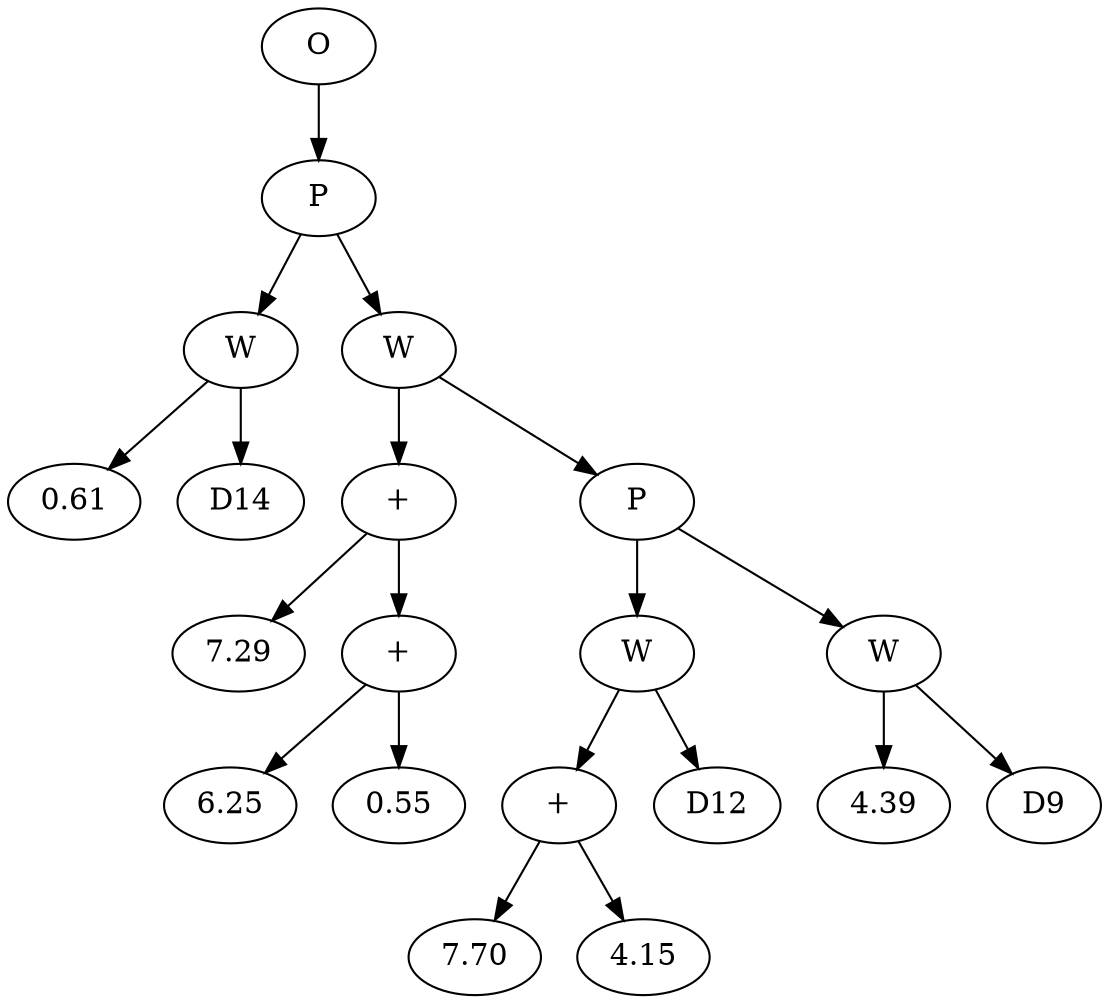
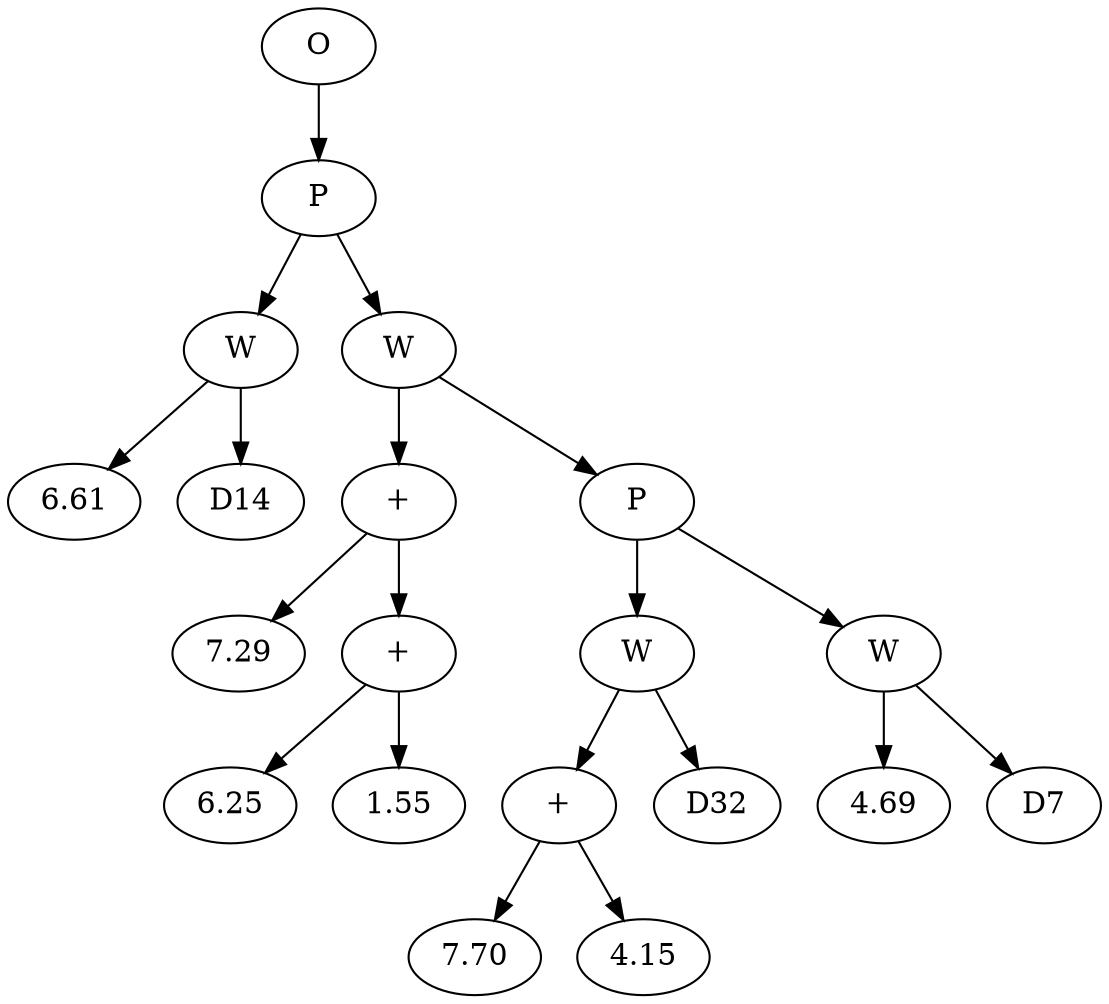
(74, 502) -> (74, 502)
(399, 805) -> (399, 805)
(717, 805) -> (717, 805)
(884, 805) -> (884, 805)
(1044, 805) -> (1044, 805)
